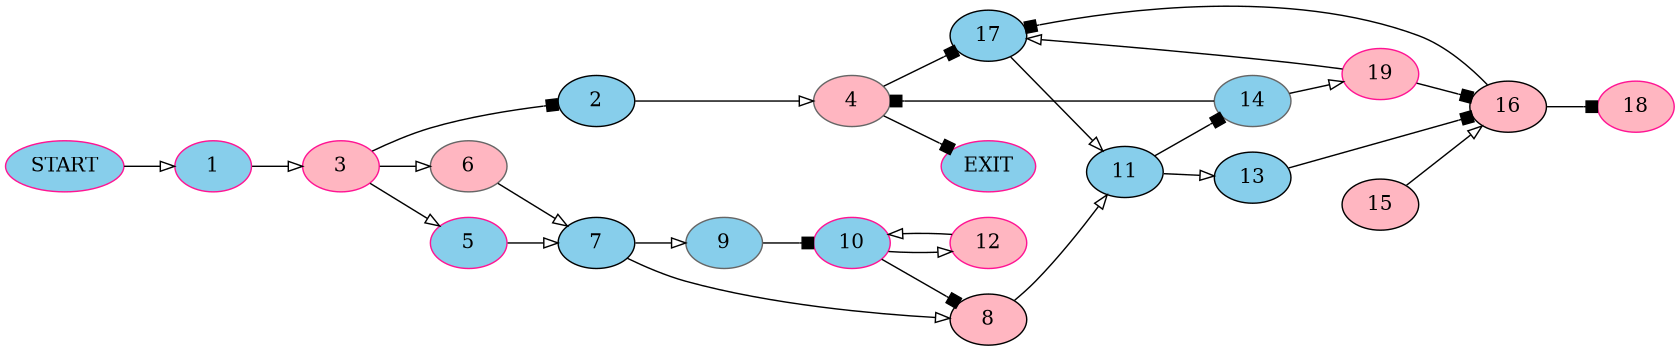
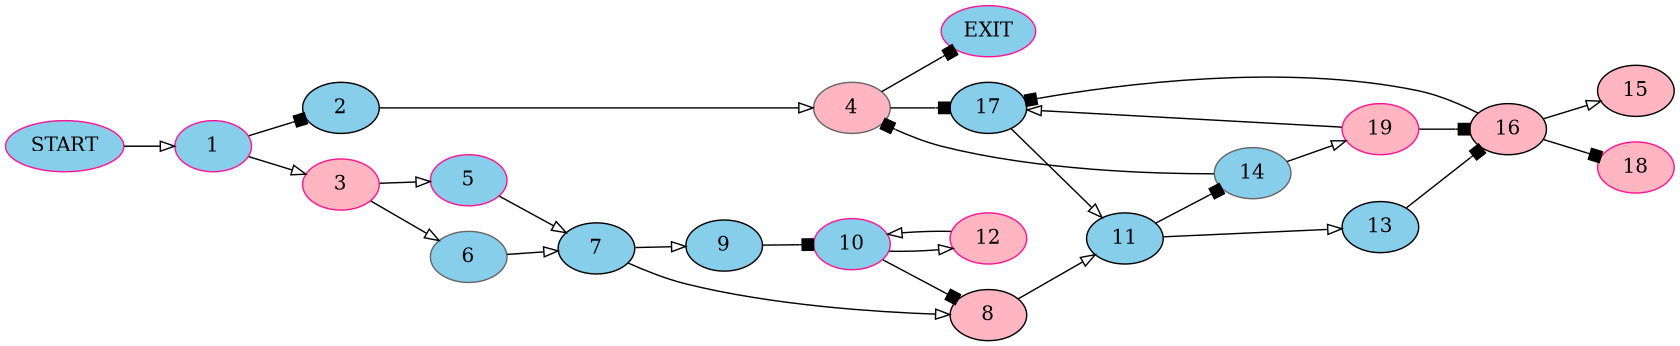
(456, 121) -> (270, 129)
(1439, 160) -> (1565, 112)
(469, 166) -> (469, 257)
(724, 243) -> (724, 246)
